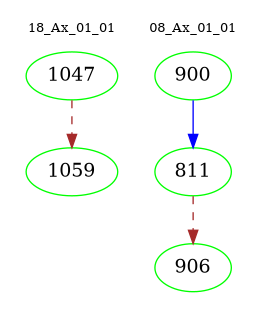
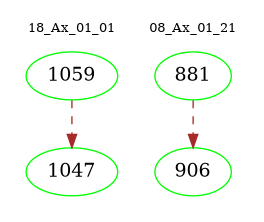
(193, 29) -> (193, 29)
(193, 76) -> none
(72, 117) -> (72, 117)
(193, 172) -> (193, 76)
